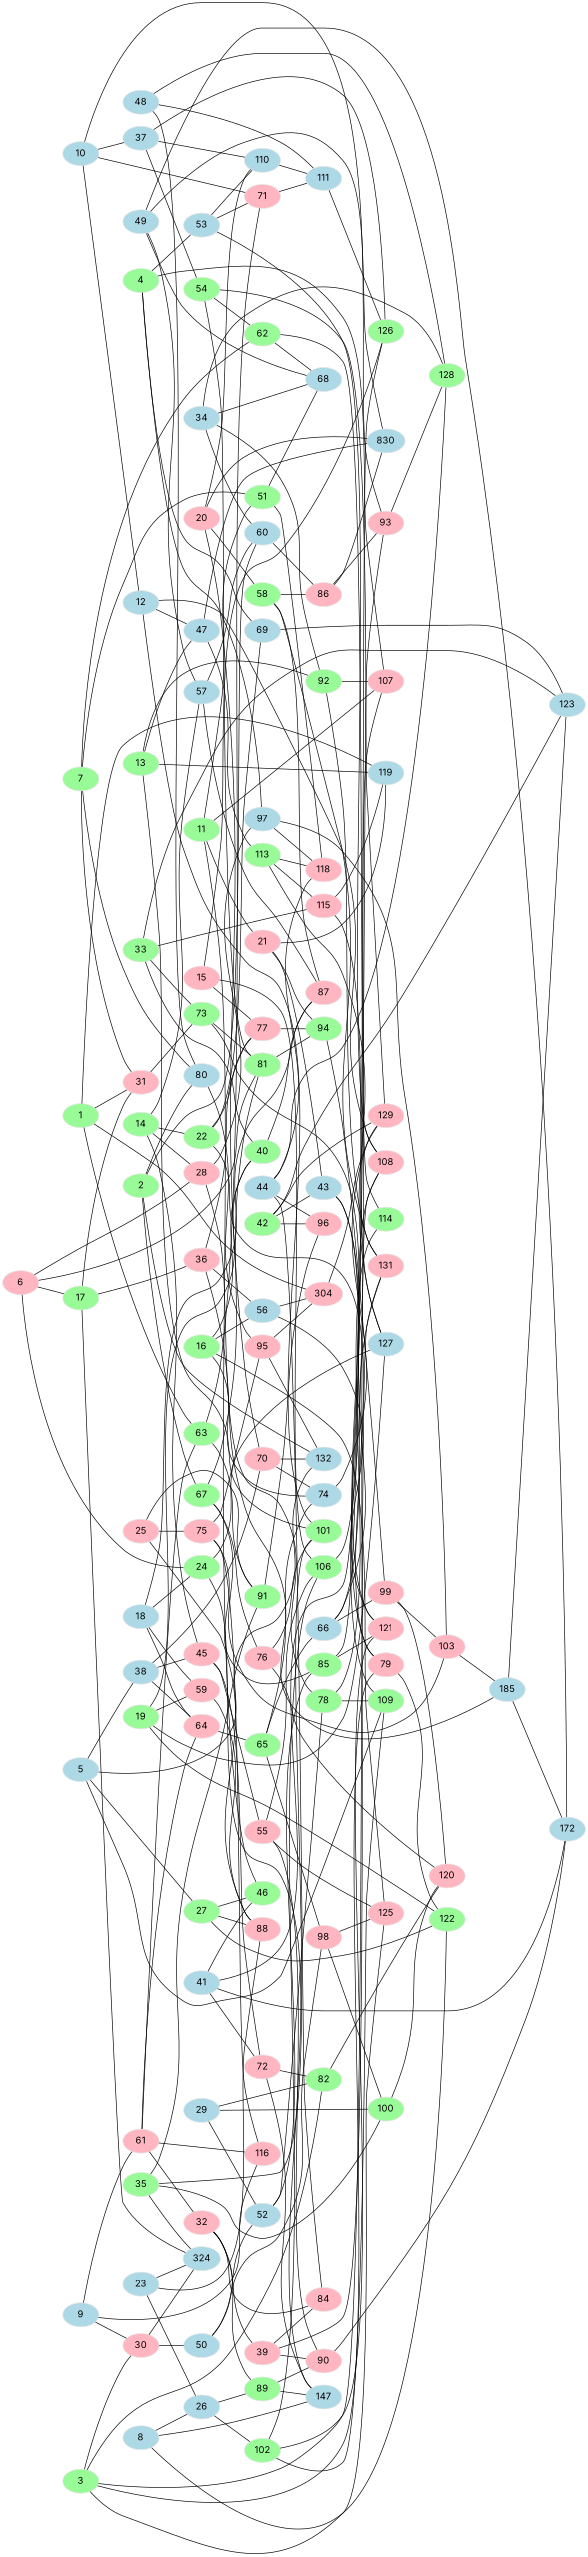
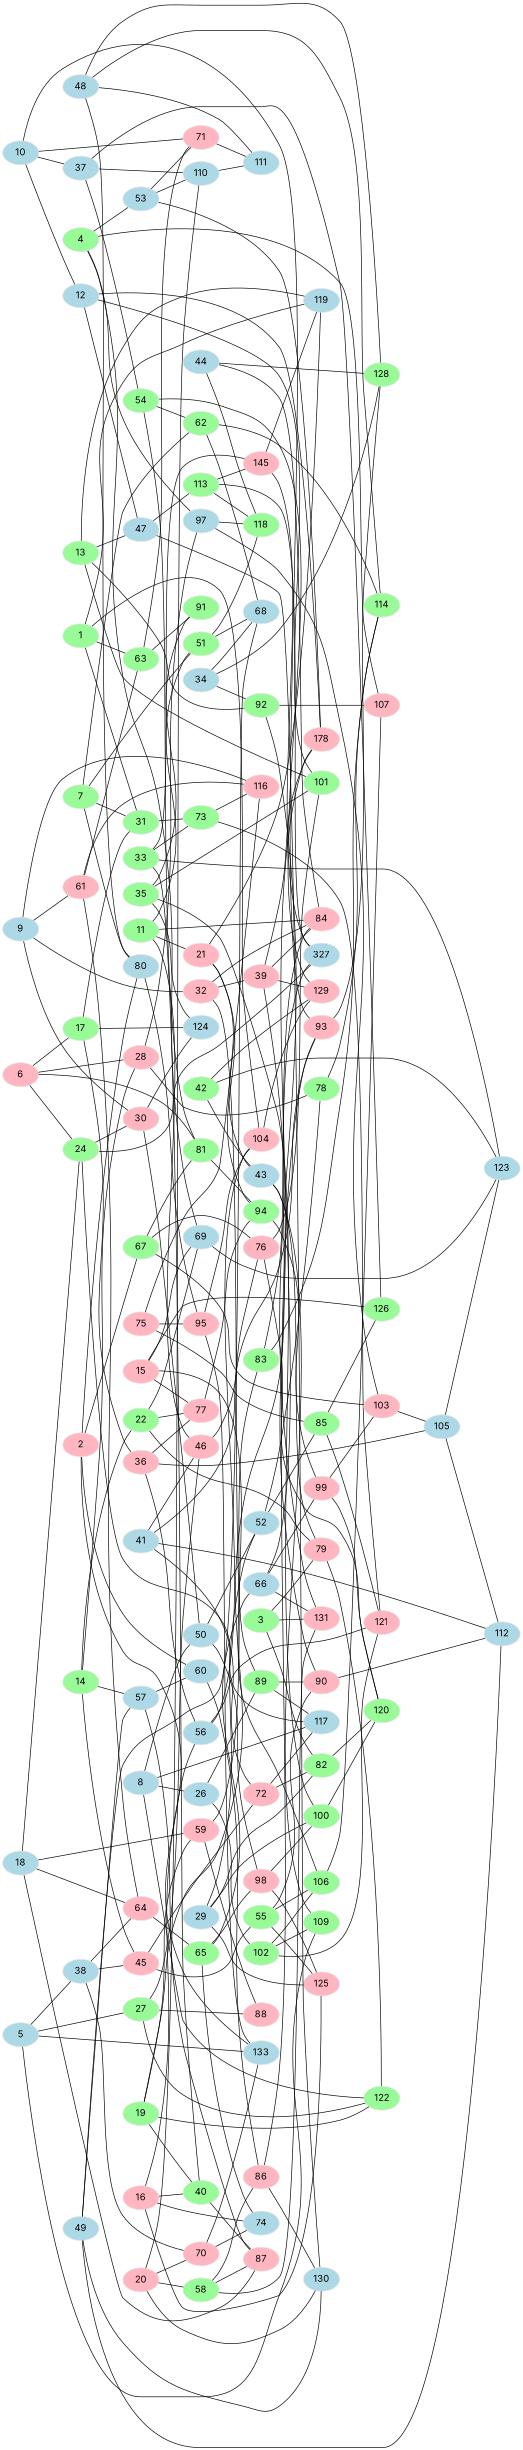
none -> (359, 199)
(355, 255) -> none
(386, 441) -> (322, 2279)
(227, 484) -> none
(290, 759) -> (231, 925)
(324, 870) -> (261, 525)
(324, 906) -> (261, 463)
(232, 1039) -> (231, 802)
(141, 1082) -> (141, 822)
(386, 1162) -> (322, 739)
(141, 1186) -> (81, 1445)
(324, 1224) -> none
none -> (172, 1288)
(324, 1294) -> (261, 1140)
(360, 1307) -> (286, 983)
none -> (241, 1332)
(386, 1344) -> (322, 955)
(202, 1347) -> (141, 2198)
none -> (261, 1360)
(324, 1459) -> (261, 2053)
(141, 1531) -> none
(507, 1690) -> (442, 1427)
(354, 1701) -> none
none -> (163, 1706)
(567, 1829) -> (502, 1634)
(262, 1832) -> (261, 1917)
(447, 1876) -> (382, 1711)
(262, 1893) -> (201, 1447)
(169, 2179) -> (104, 978)
(202, 2259) -> (201, 1027)
(141, 2284) -> none
(365, 2359) -> (249, 1974)
(324, 2397) -> (322, 1722)
(103, 2410) -> (111, 1134)
